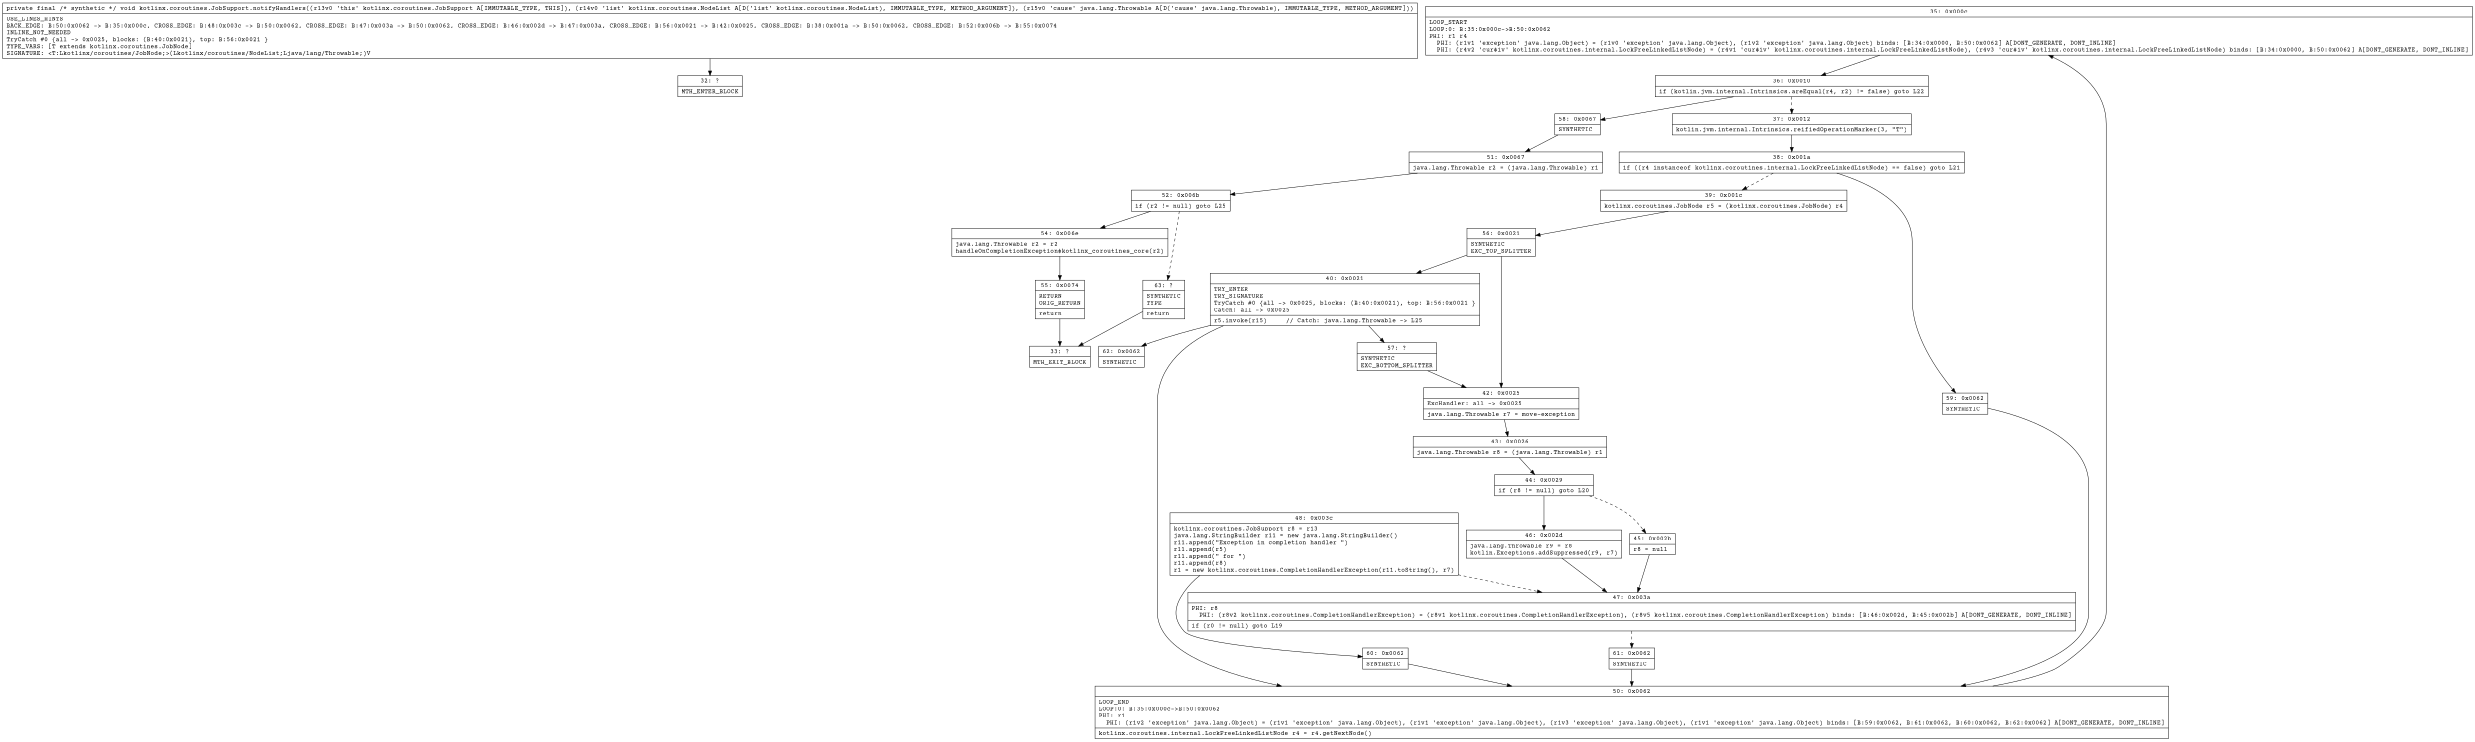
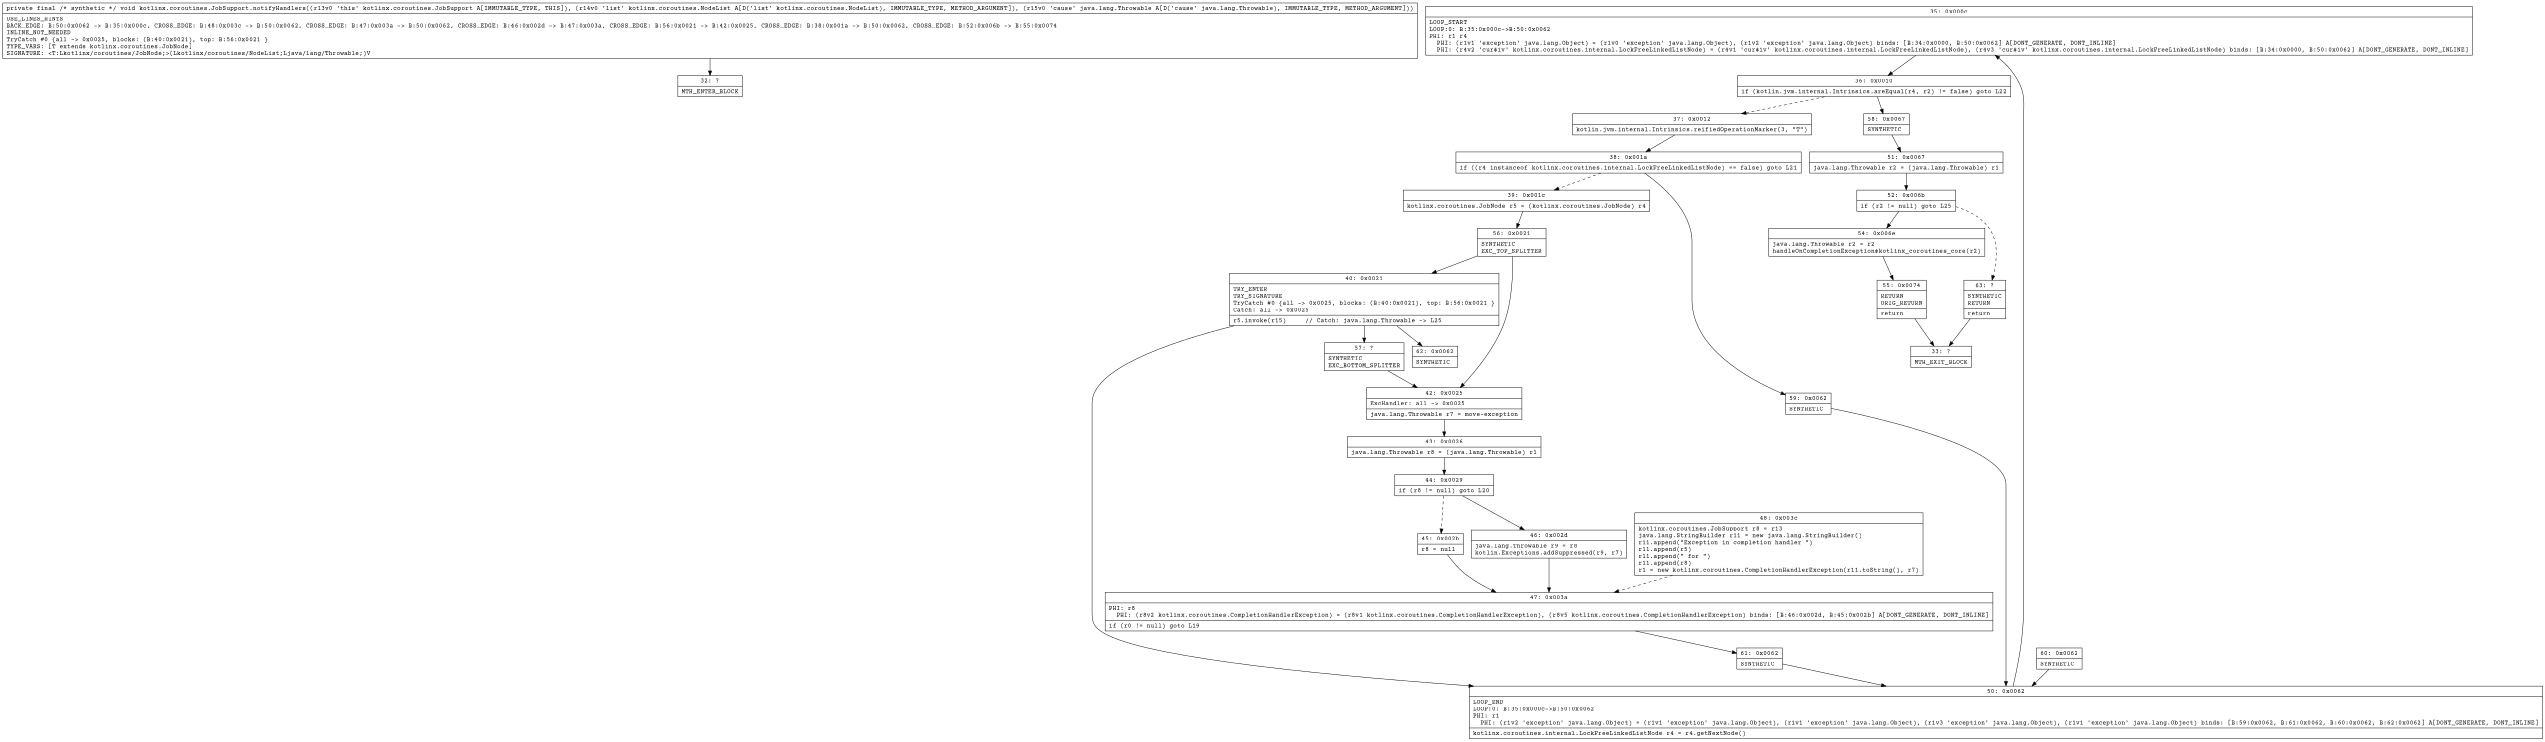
(1154, 303) -> (1979, 303)
(1632, 637) -> (1684, 642)
(1237, 645) -> none
